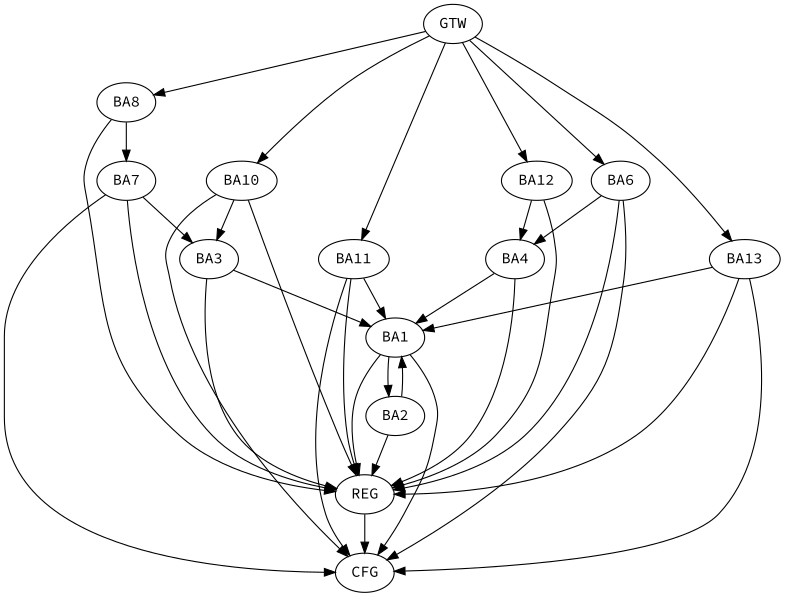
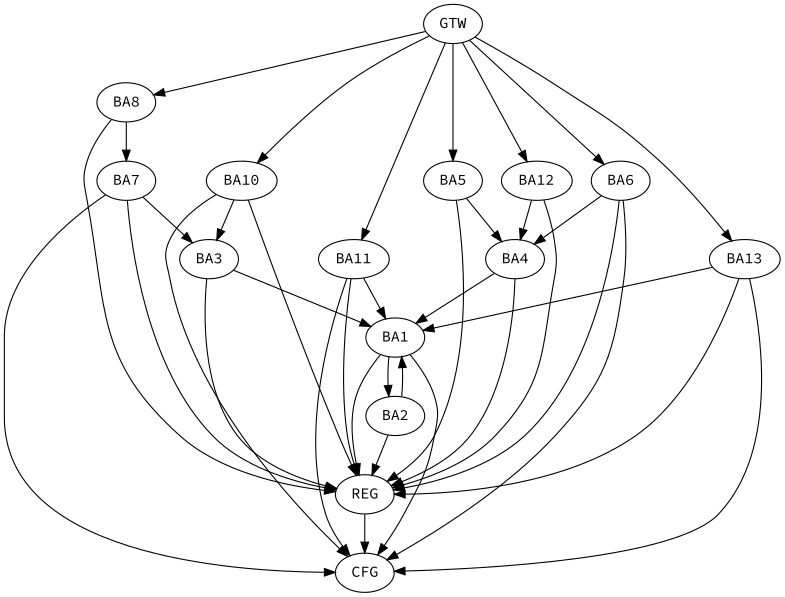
none -> (453, 181)
